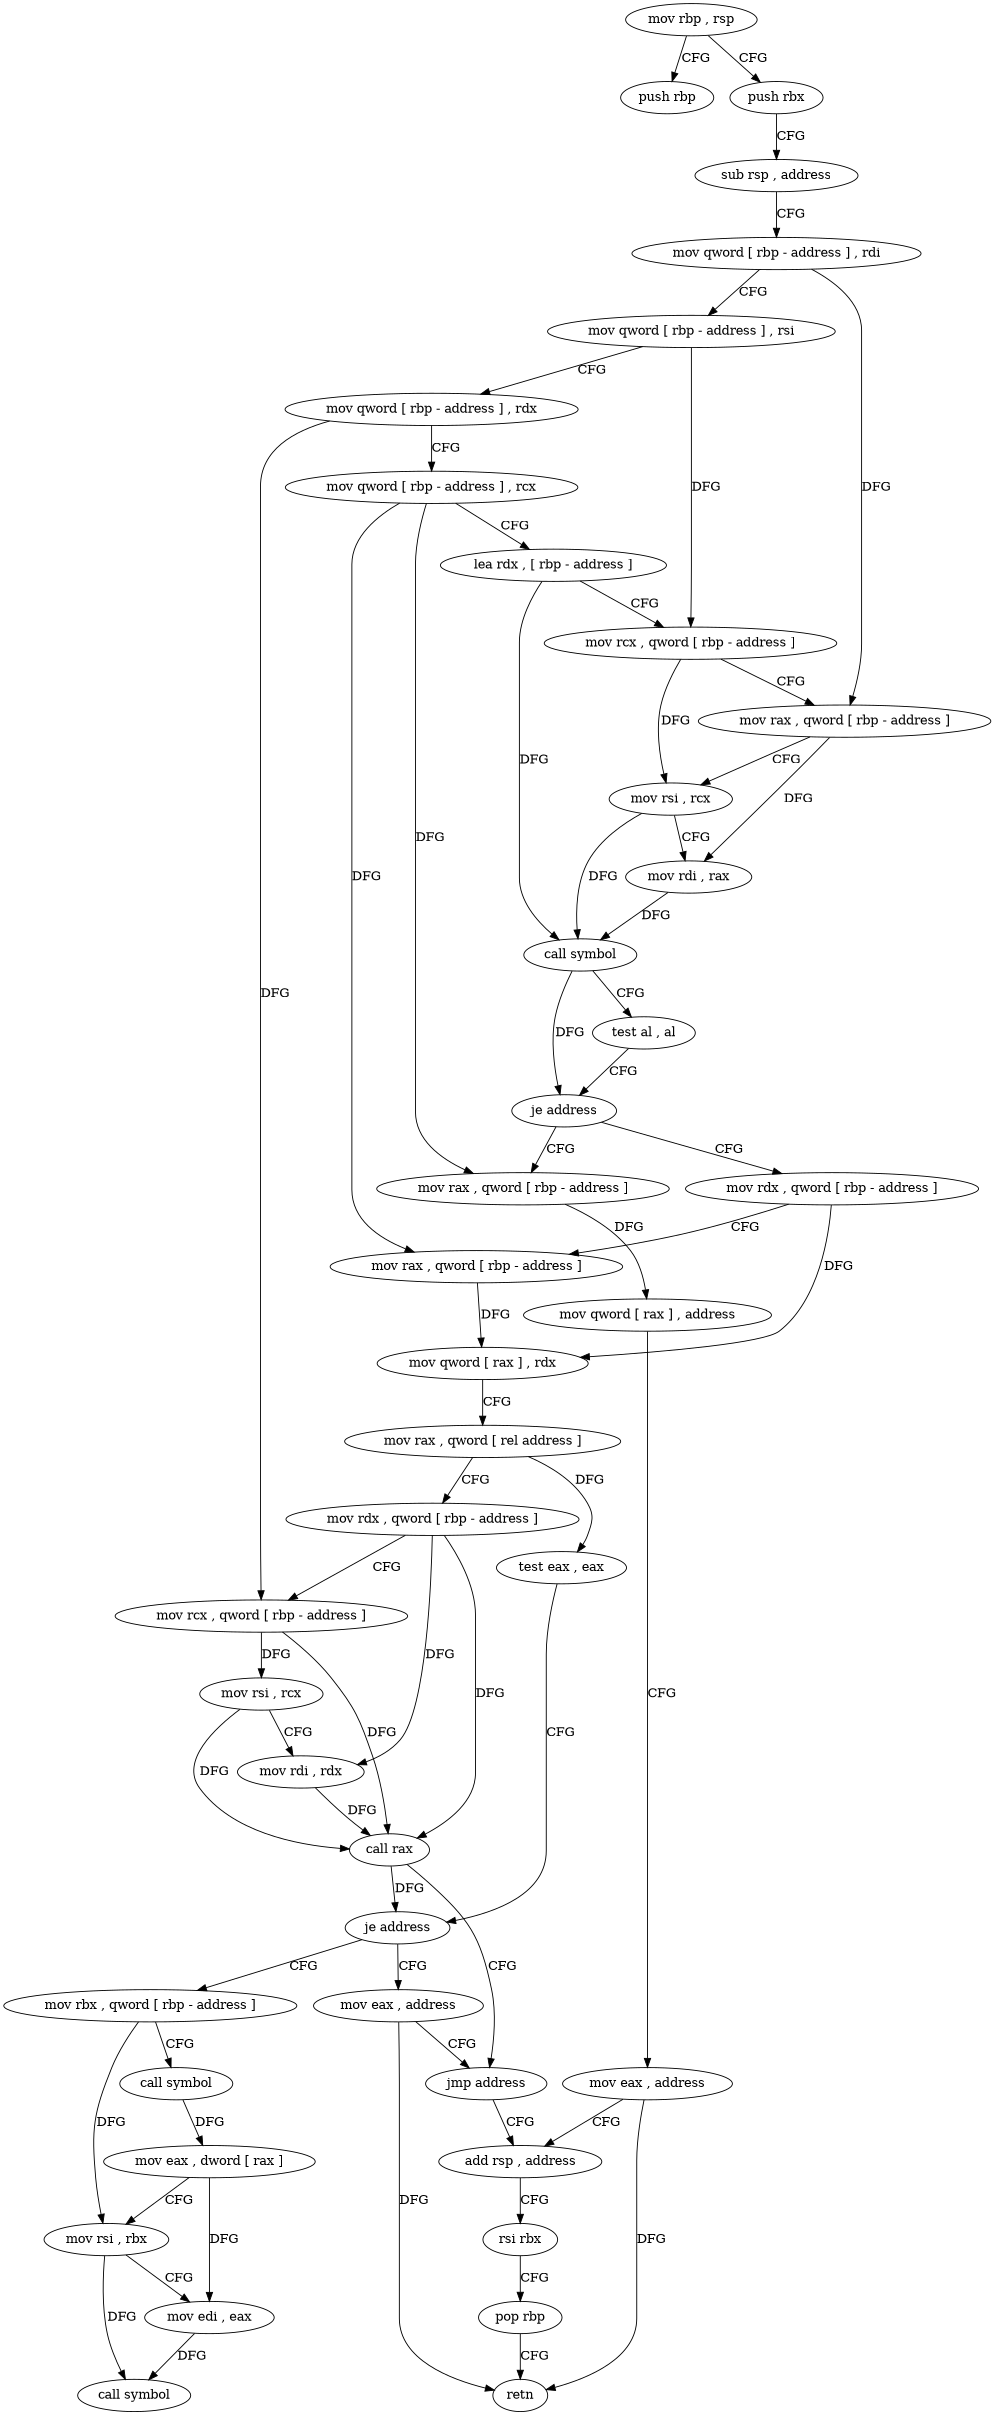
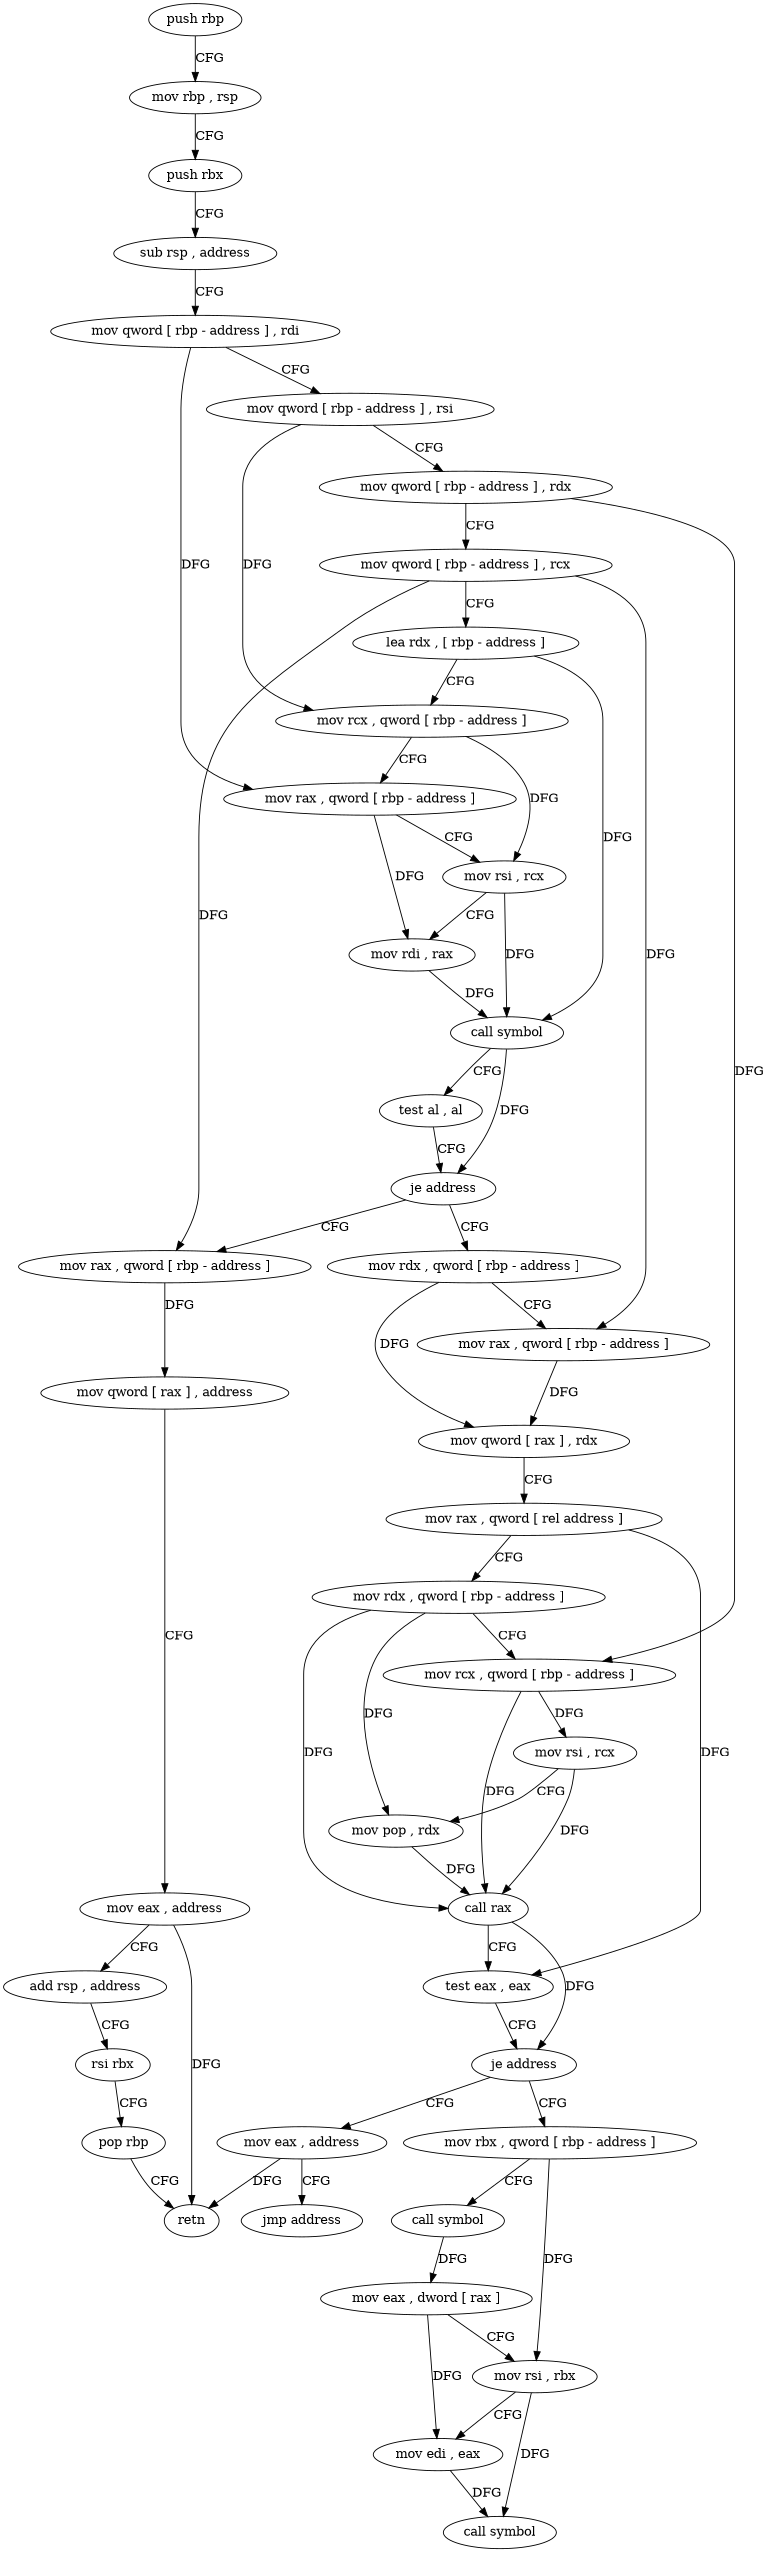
(681, 54) -> (195, 54)
(301, 1772) -> (396, 1831)
(480, 1948) -> (488, 1943)
(501, 2119) -> none
